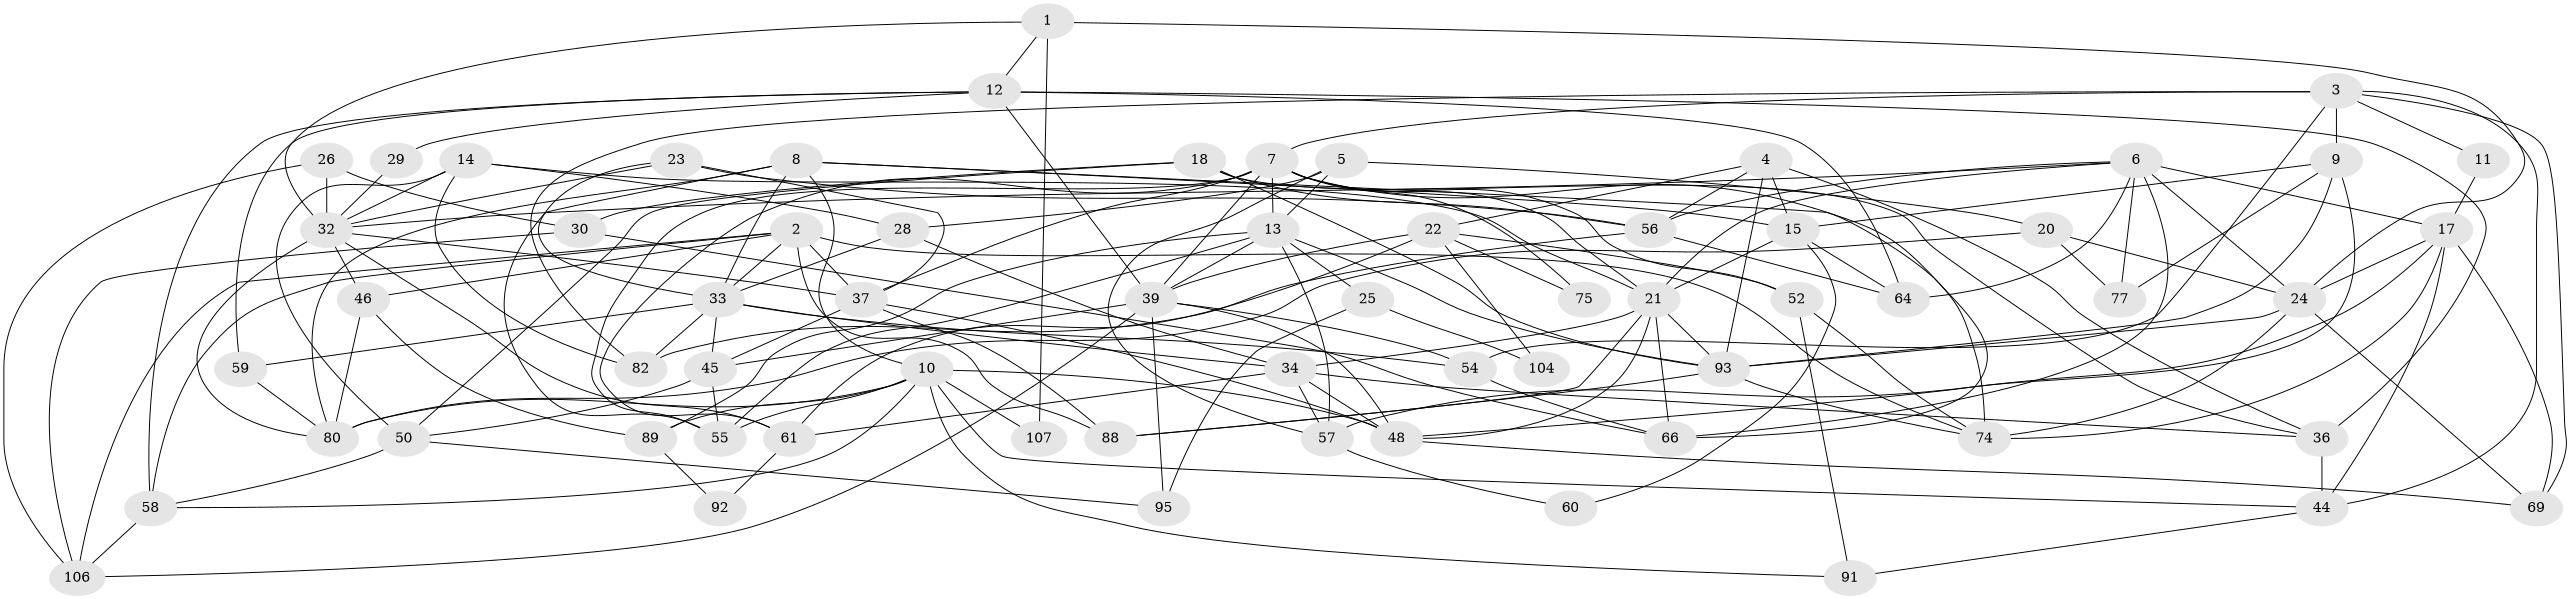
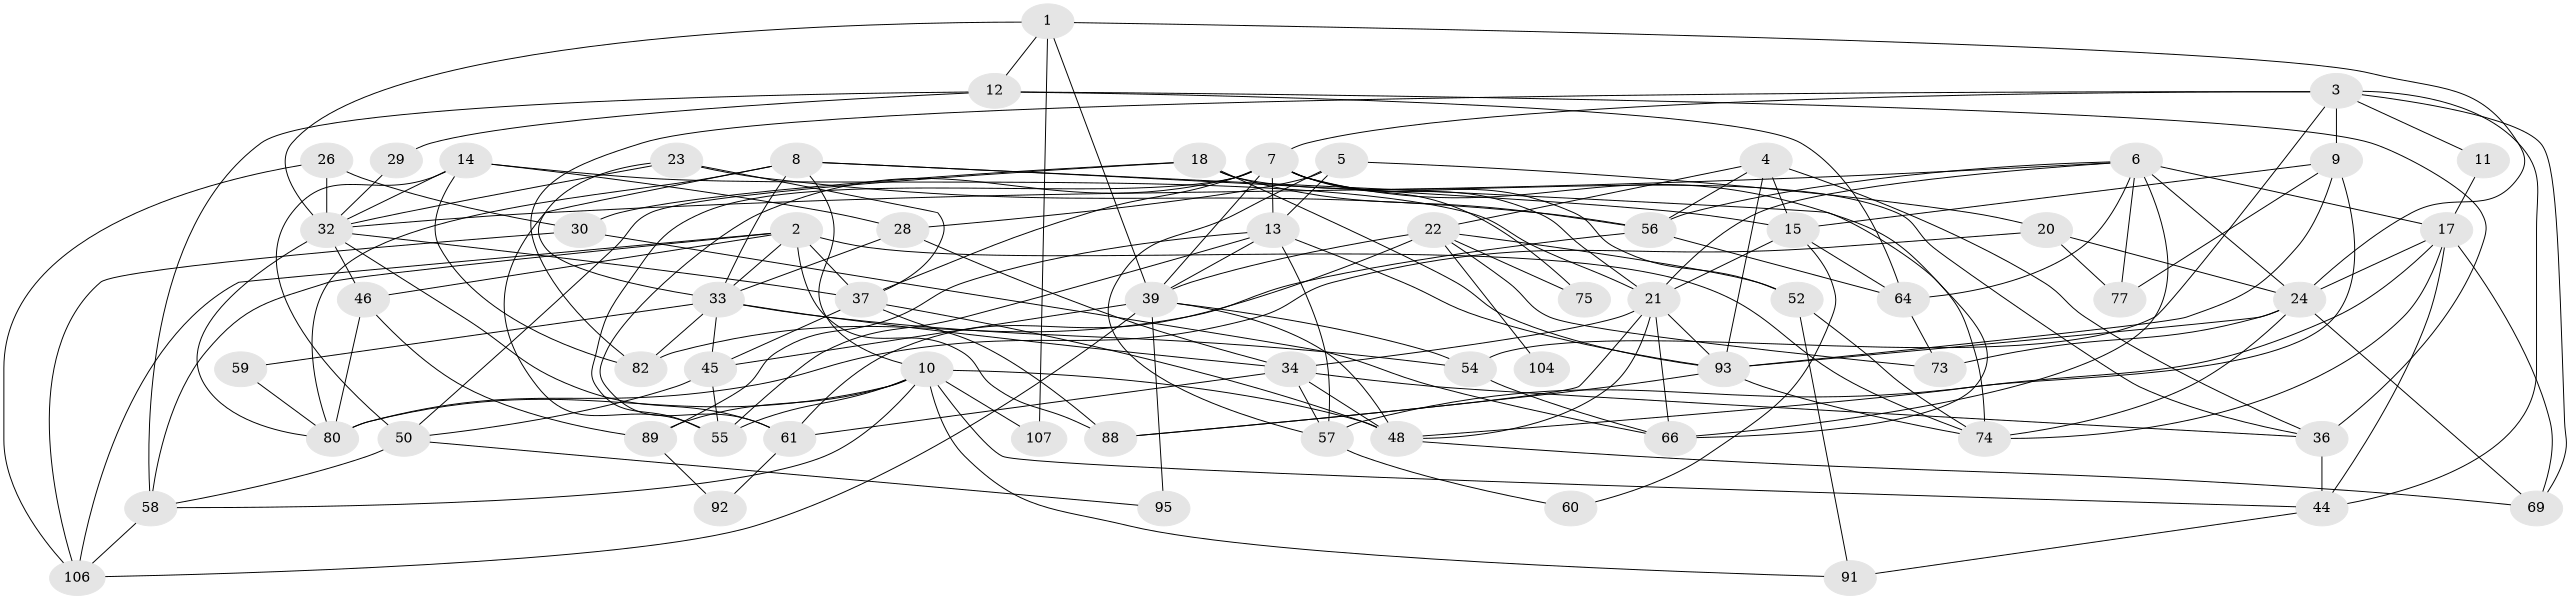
(316, 134) -> none
(1080, 204) -> (1100, 160)
(1368, 300) -> none
none -> (1940, 369)
